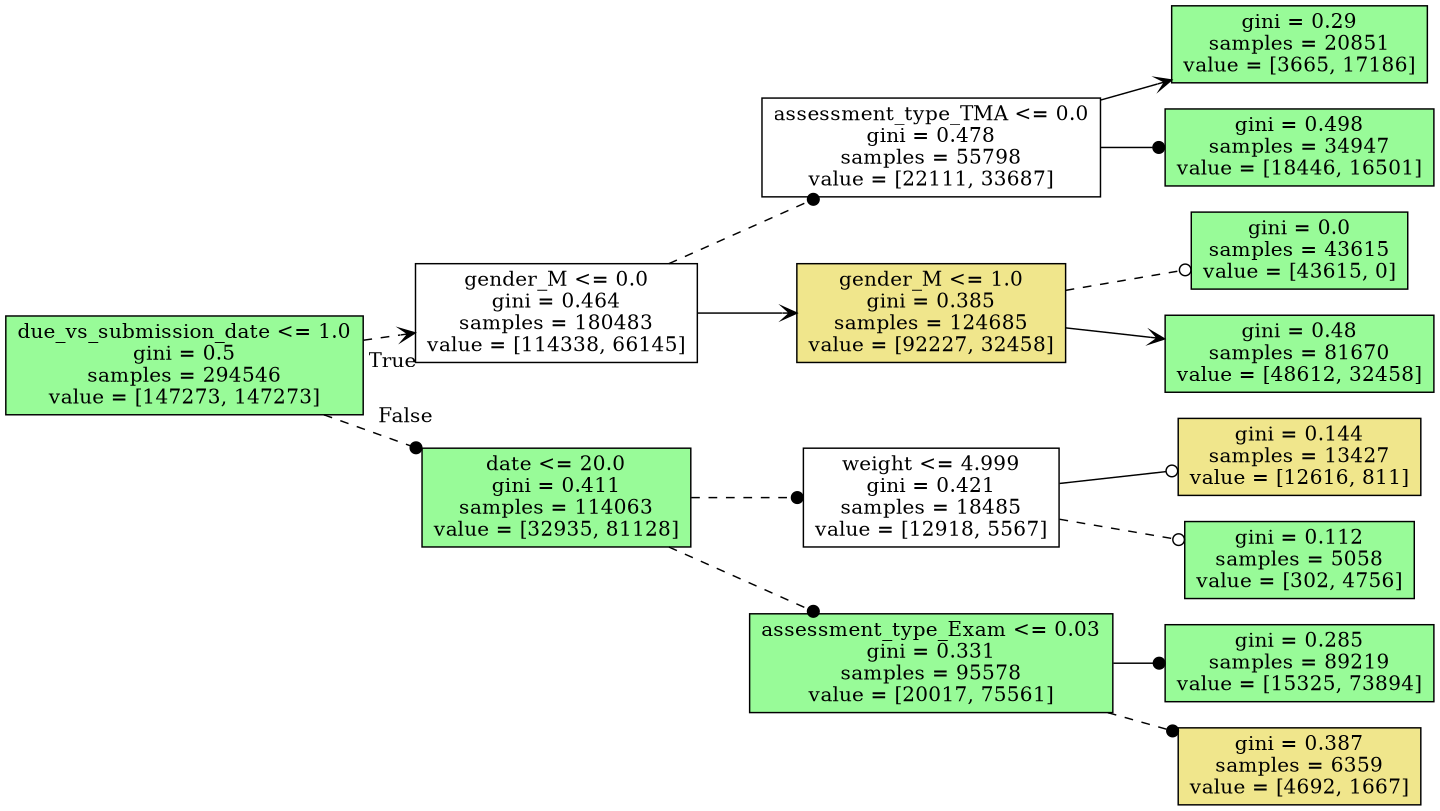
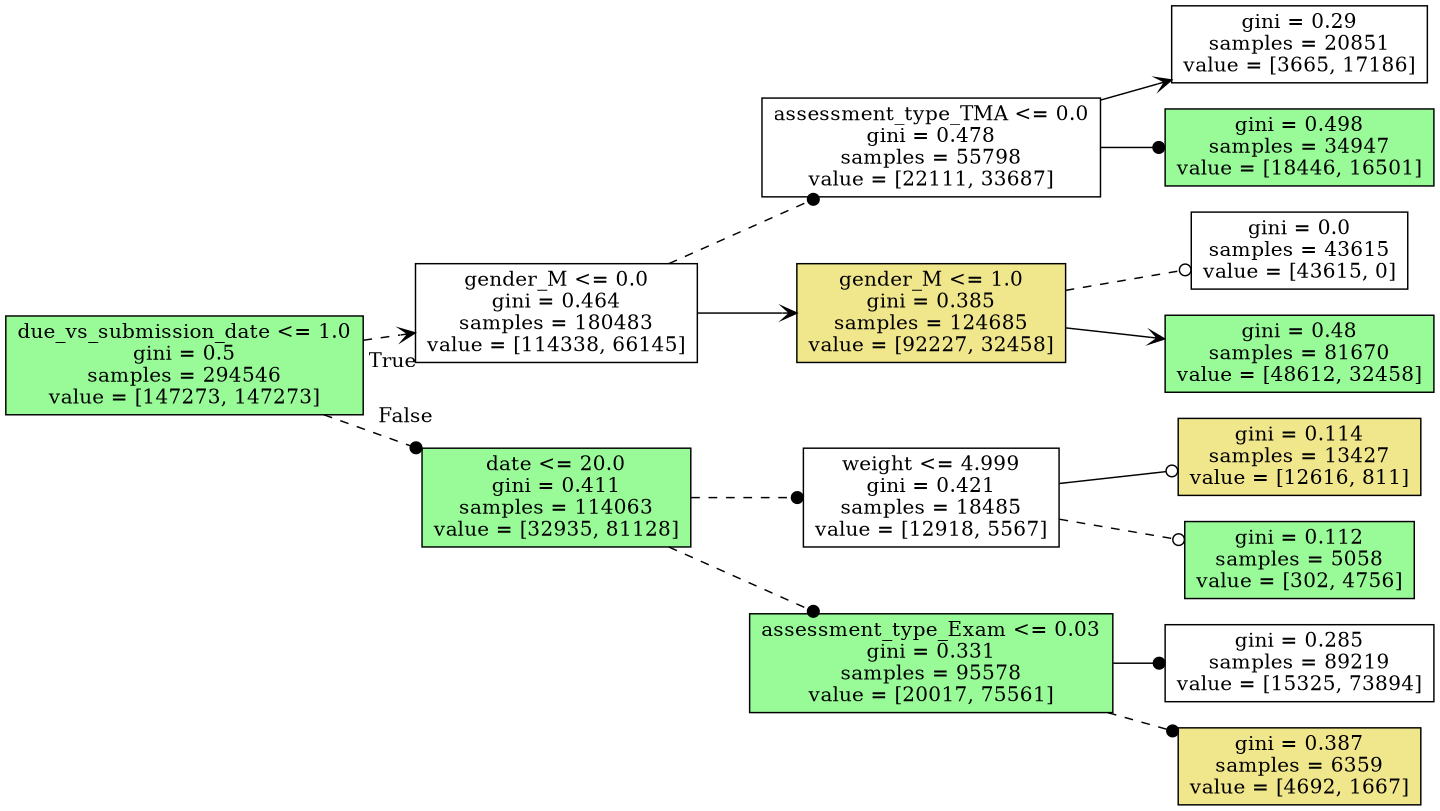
(1300, 44) -> (1300, 44)
(1300, 251) -> (1300, 251)
(1300, 457) -> (1300, 457)
(1300, 663) -> (1300, 663)
